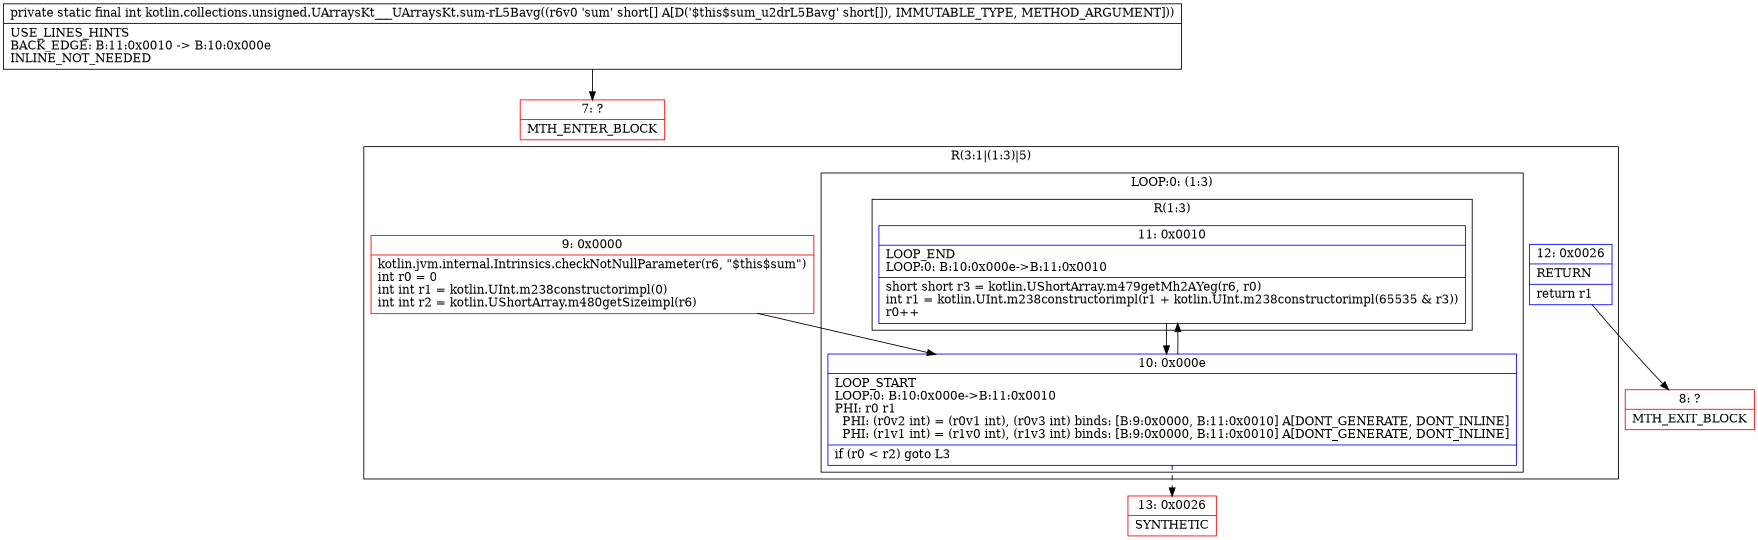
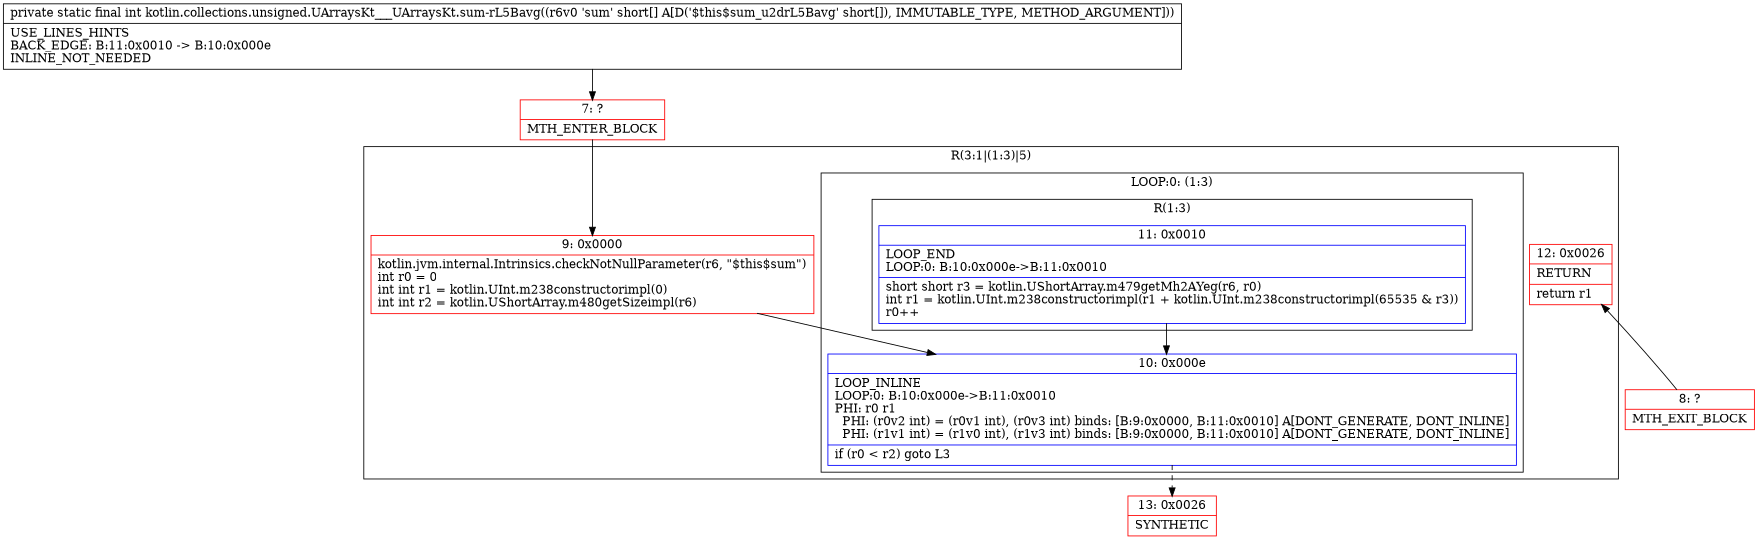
none -> (592, 183)
(1571, 275) -> (1571, 275)
(1178, 343) -> none
(1627, 344) -> (1643, 350)
(876, 383) -> (878, 383)
